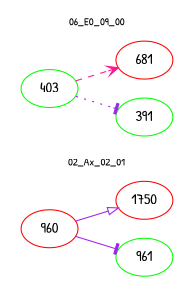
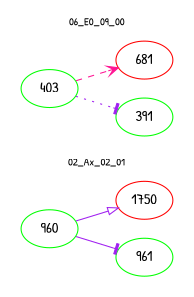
(50, 229) -> (50, 229)
